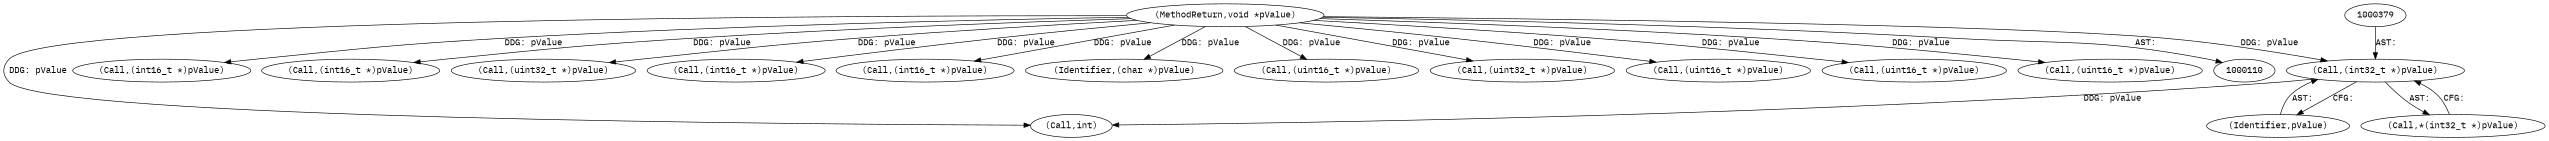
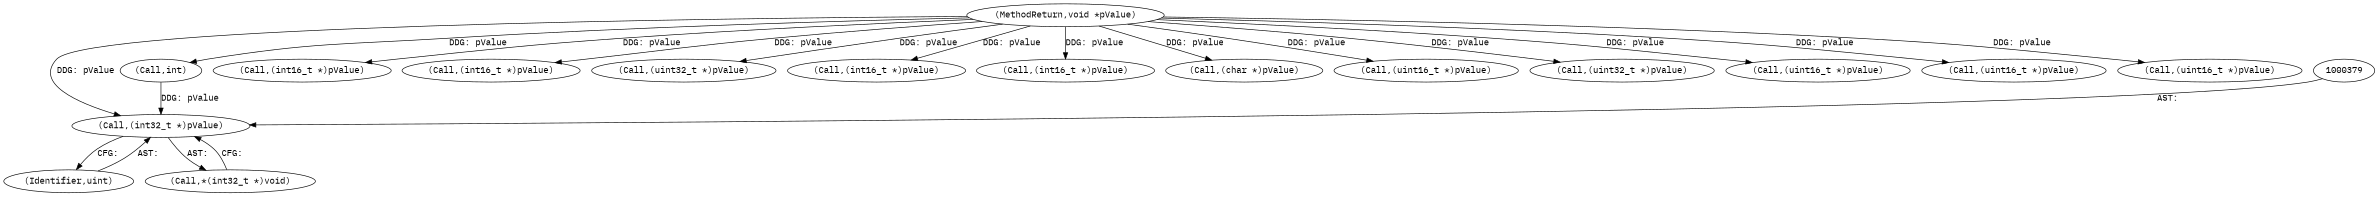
(1124, 71) -> (1244, 71)
(2244, 71) -> none
(1717, 111) -> (161, 95)
(2278, 126) -> (69, 181)
(2453, 126) -> (230, 181)
